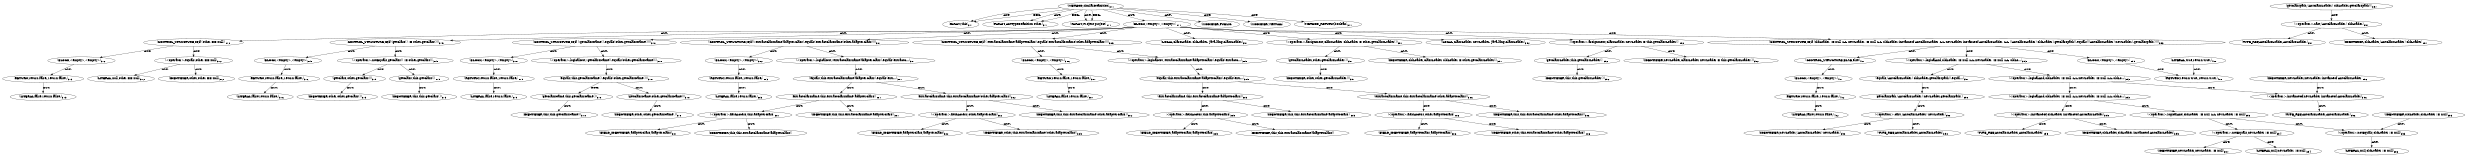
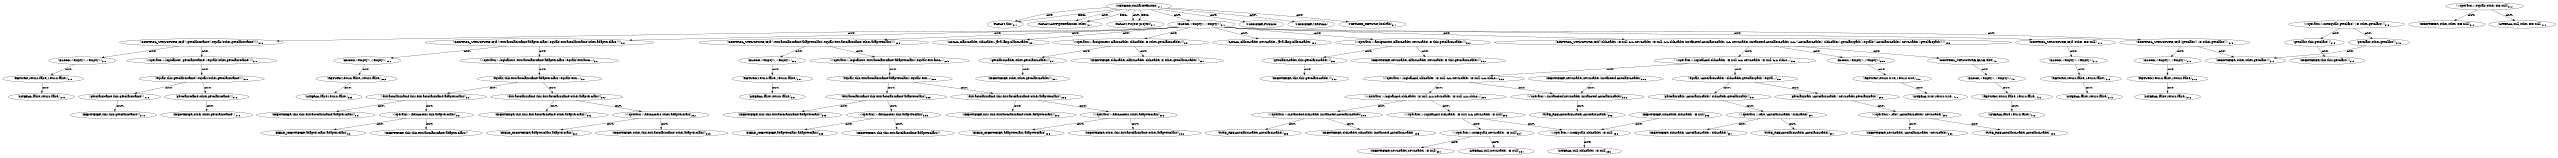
(194, 51) -> none
(395, 51) -> (2214, 51)
(2194, 69) -> (1913, 87)
none -> (1723, 87)
(596, 88) -> (170, 88)
